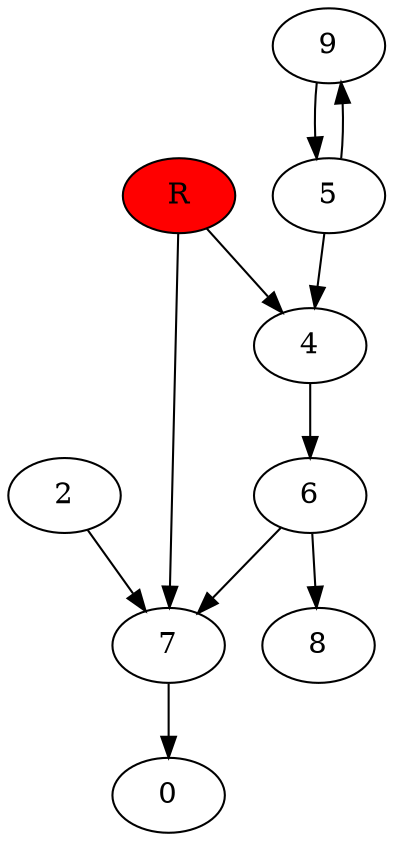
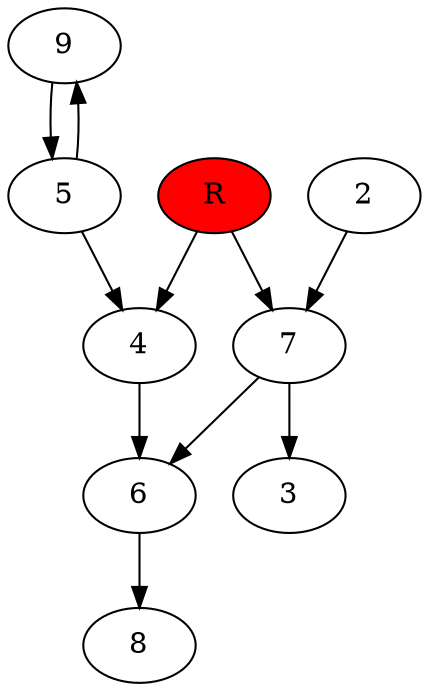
(247, 563) -> (222, 413)
(169, 795) -> (289, 496)
